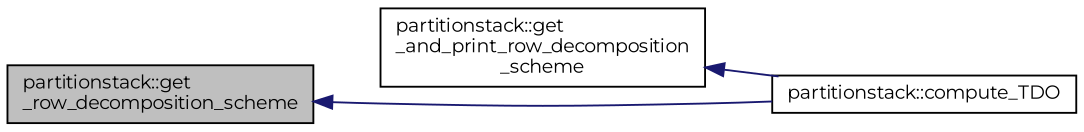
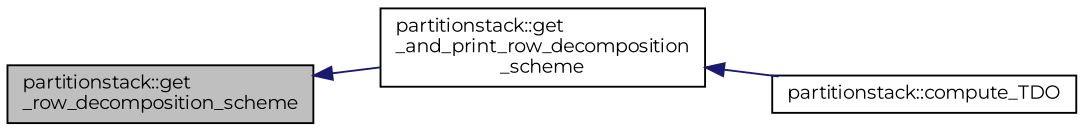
(552, 106) -> (356, 70)
